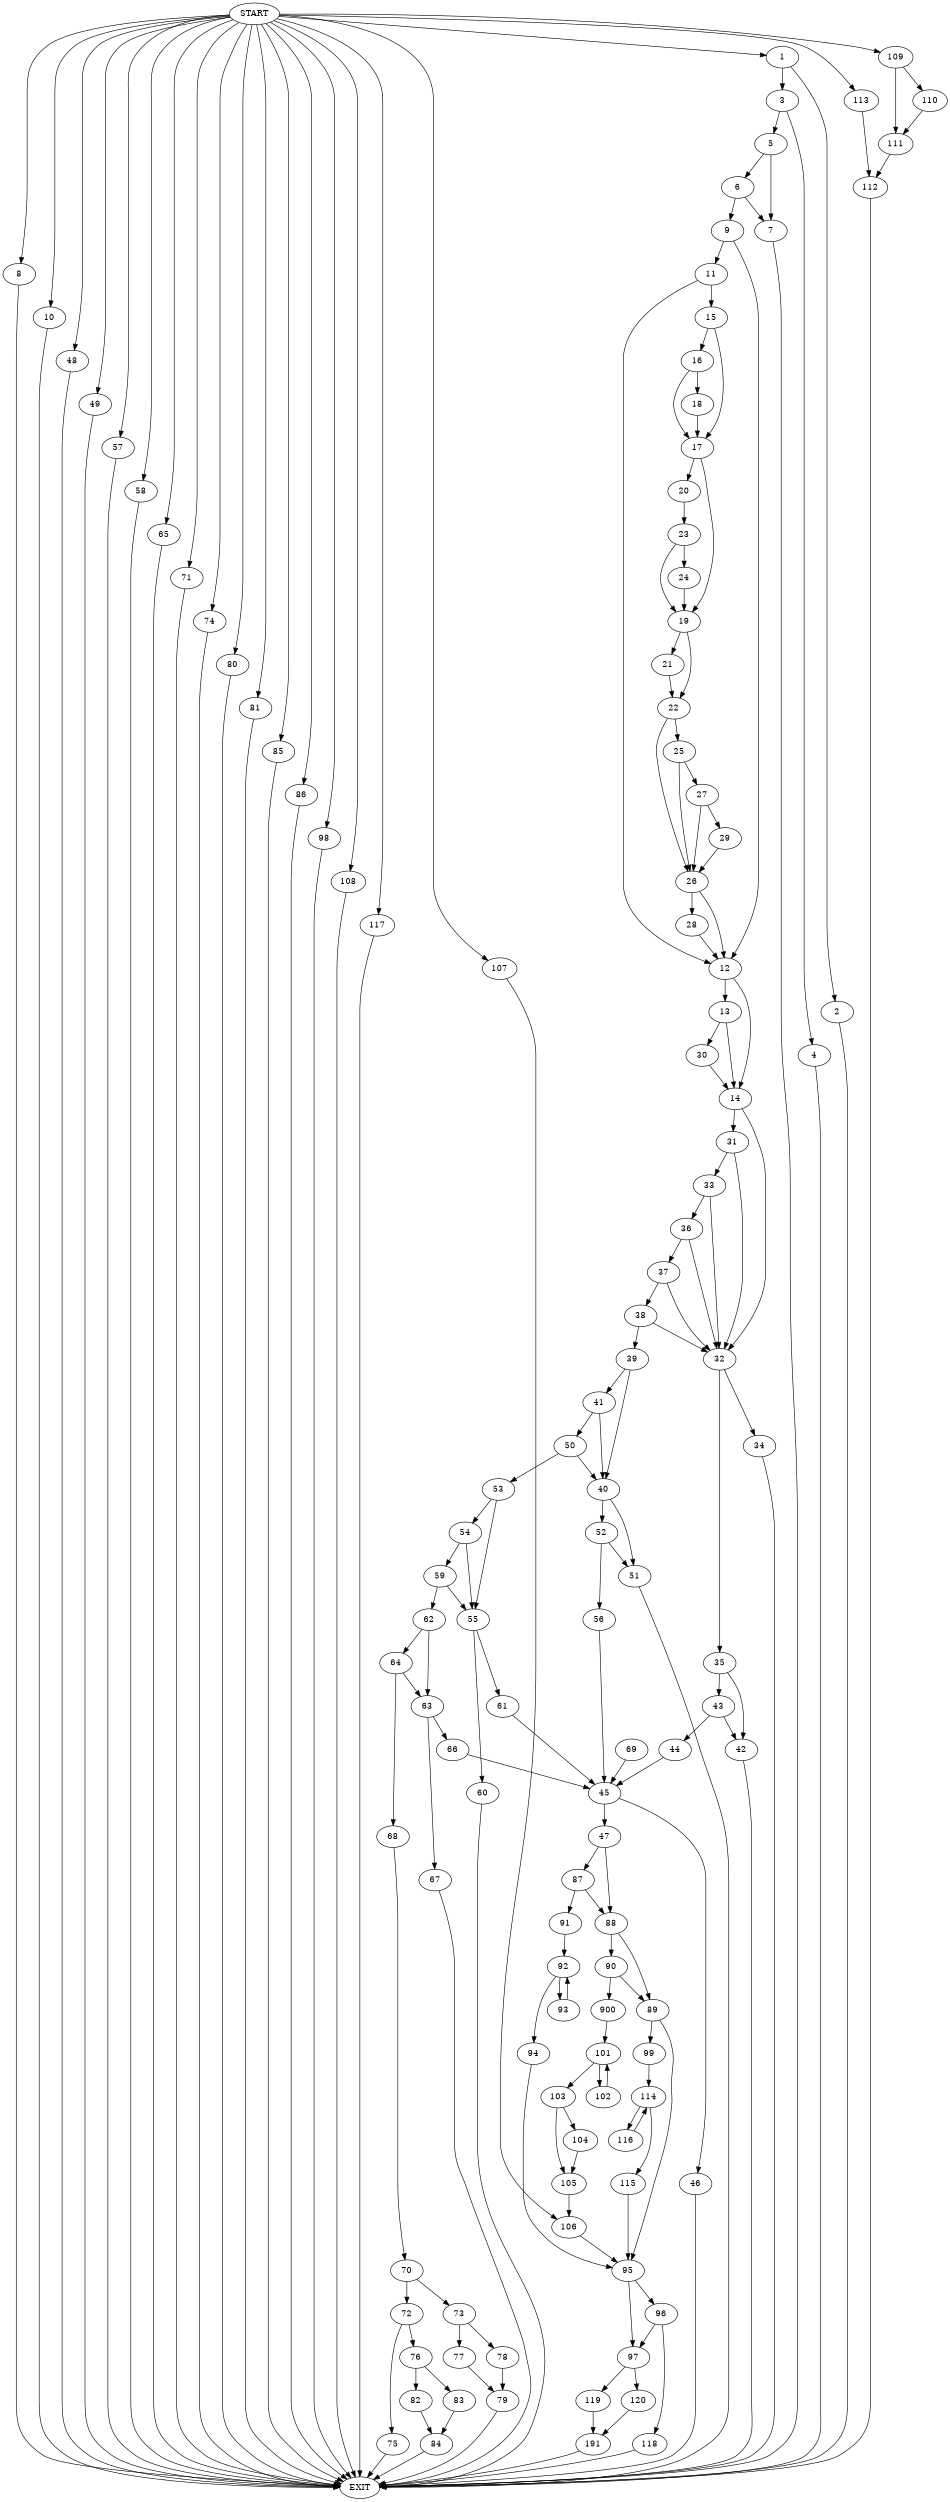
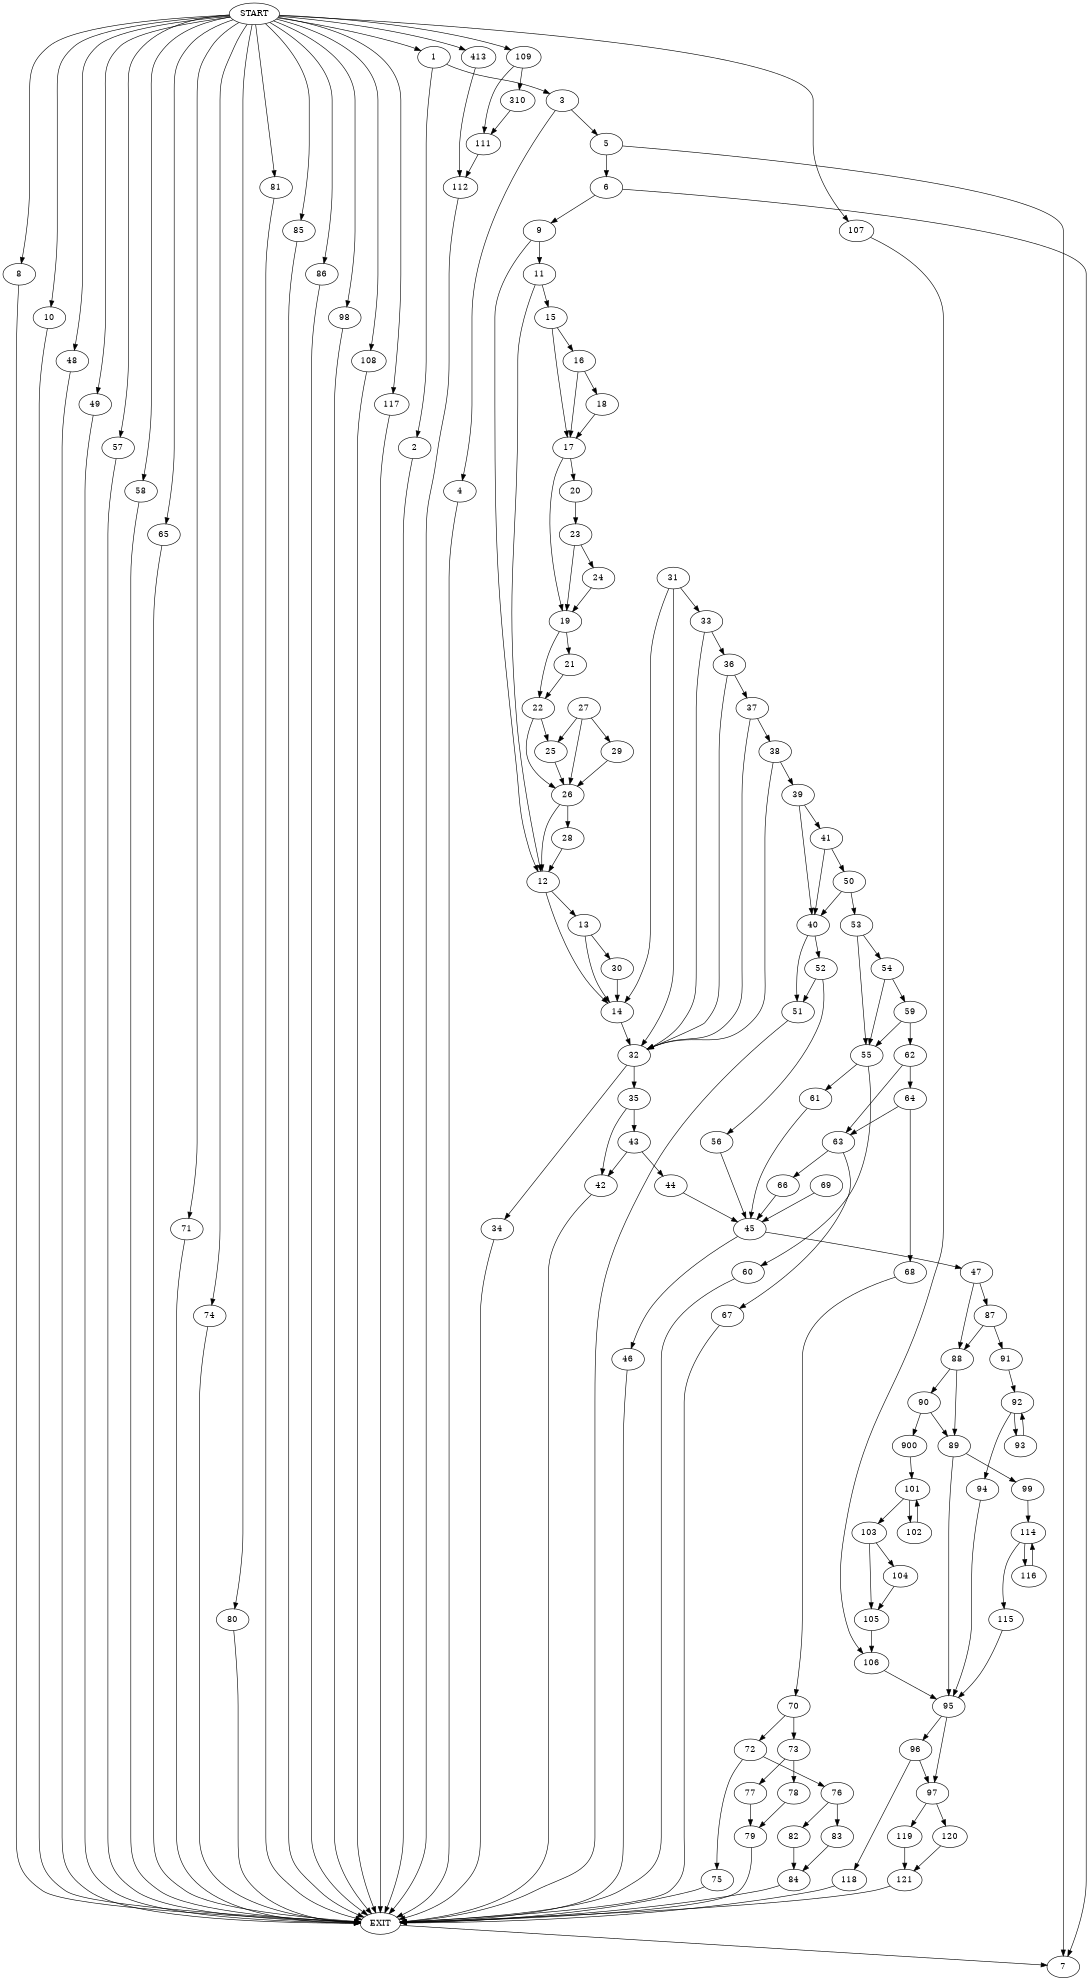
(861, 101) -> (479, 57)
(930, 101) -> (518, 101)
(689, 771) -> (569, 728)
(734, 1118) -> (650, 794)
(797, 1546) -> (721, 1945)
(593, 2444) -> (905, 1880)
